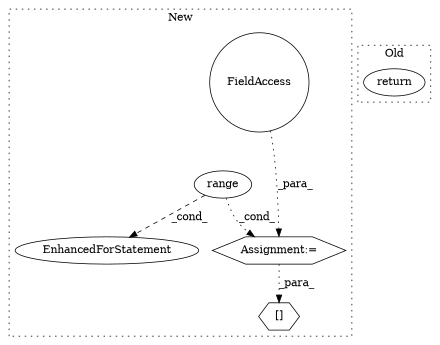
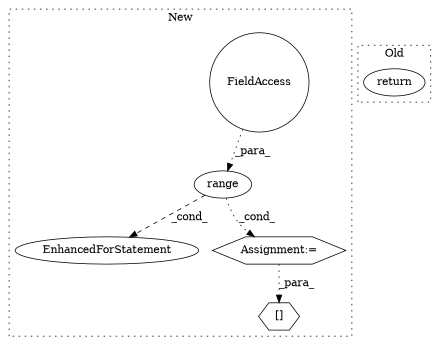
(276, 180) -> (236, 146)
